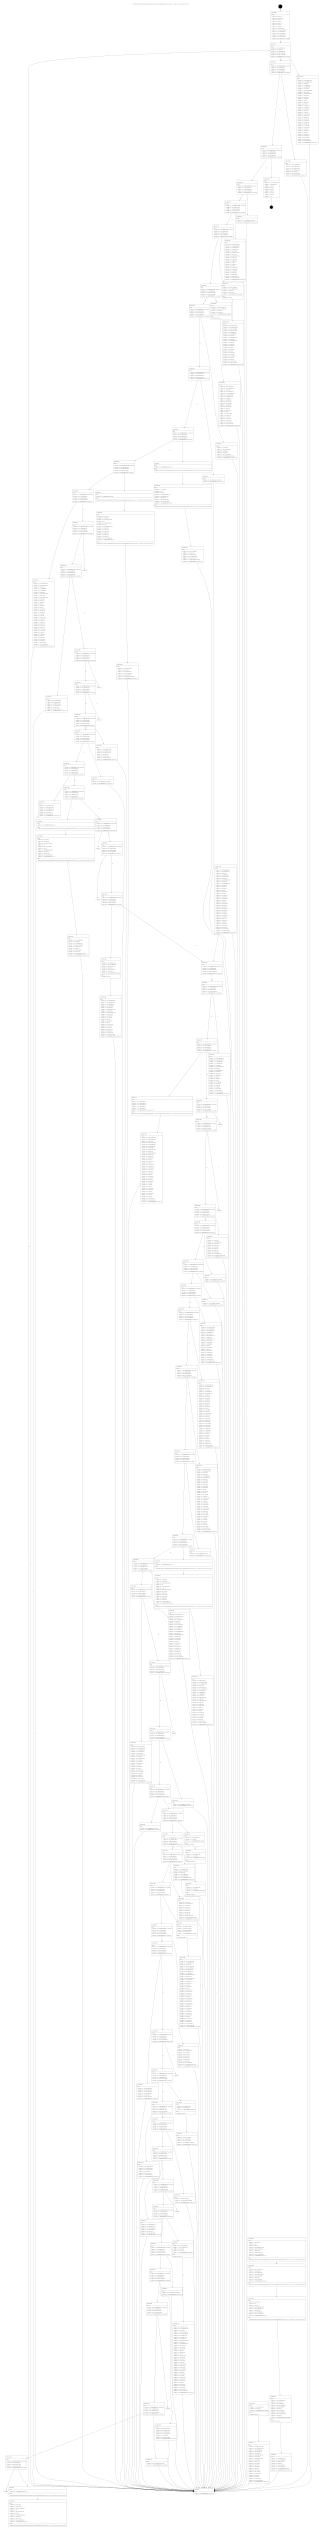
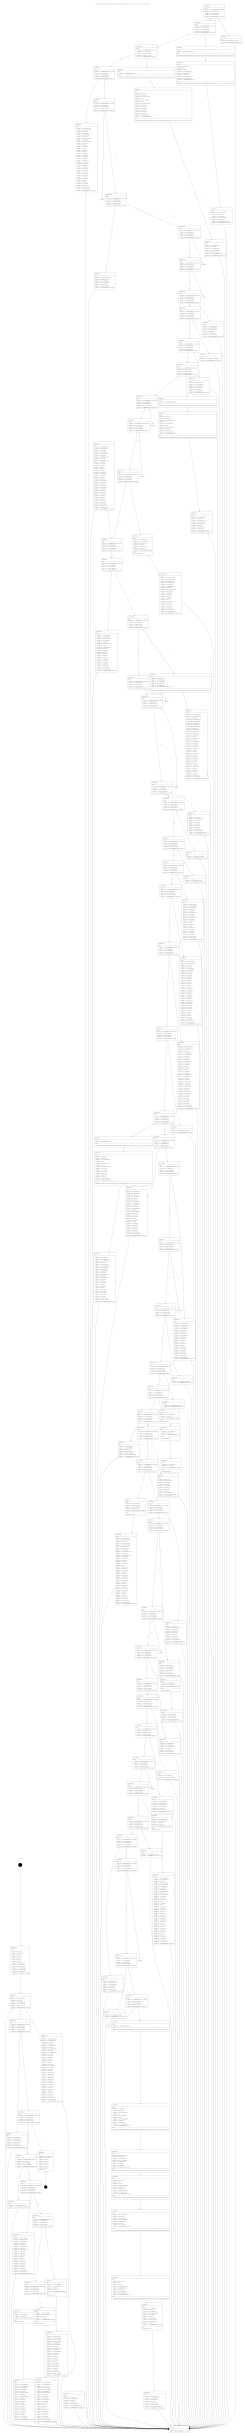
(199, 311) -> none
none -> (140, 2161)
